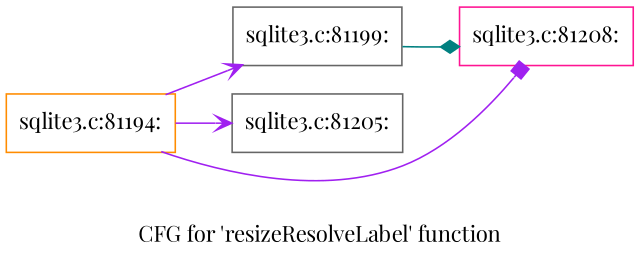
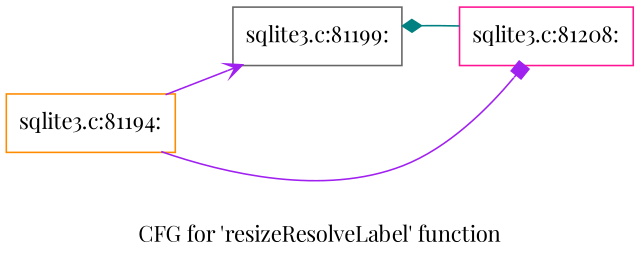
(421, 47) -> (440, 26)
(317, 123) -> none
